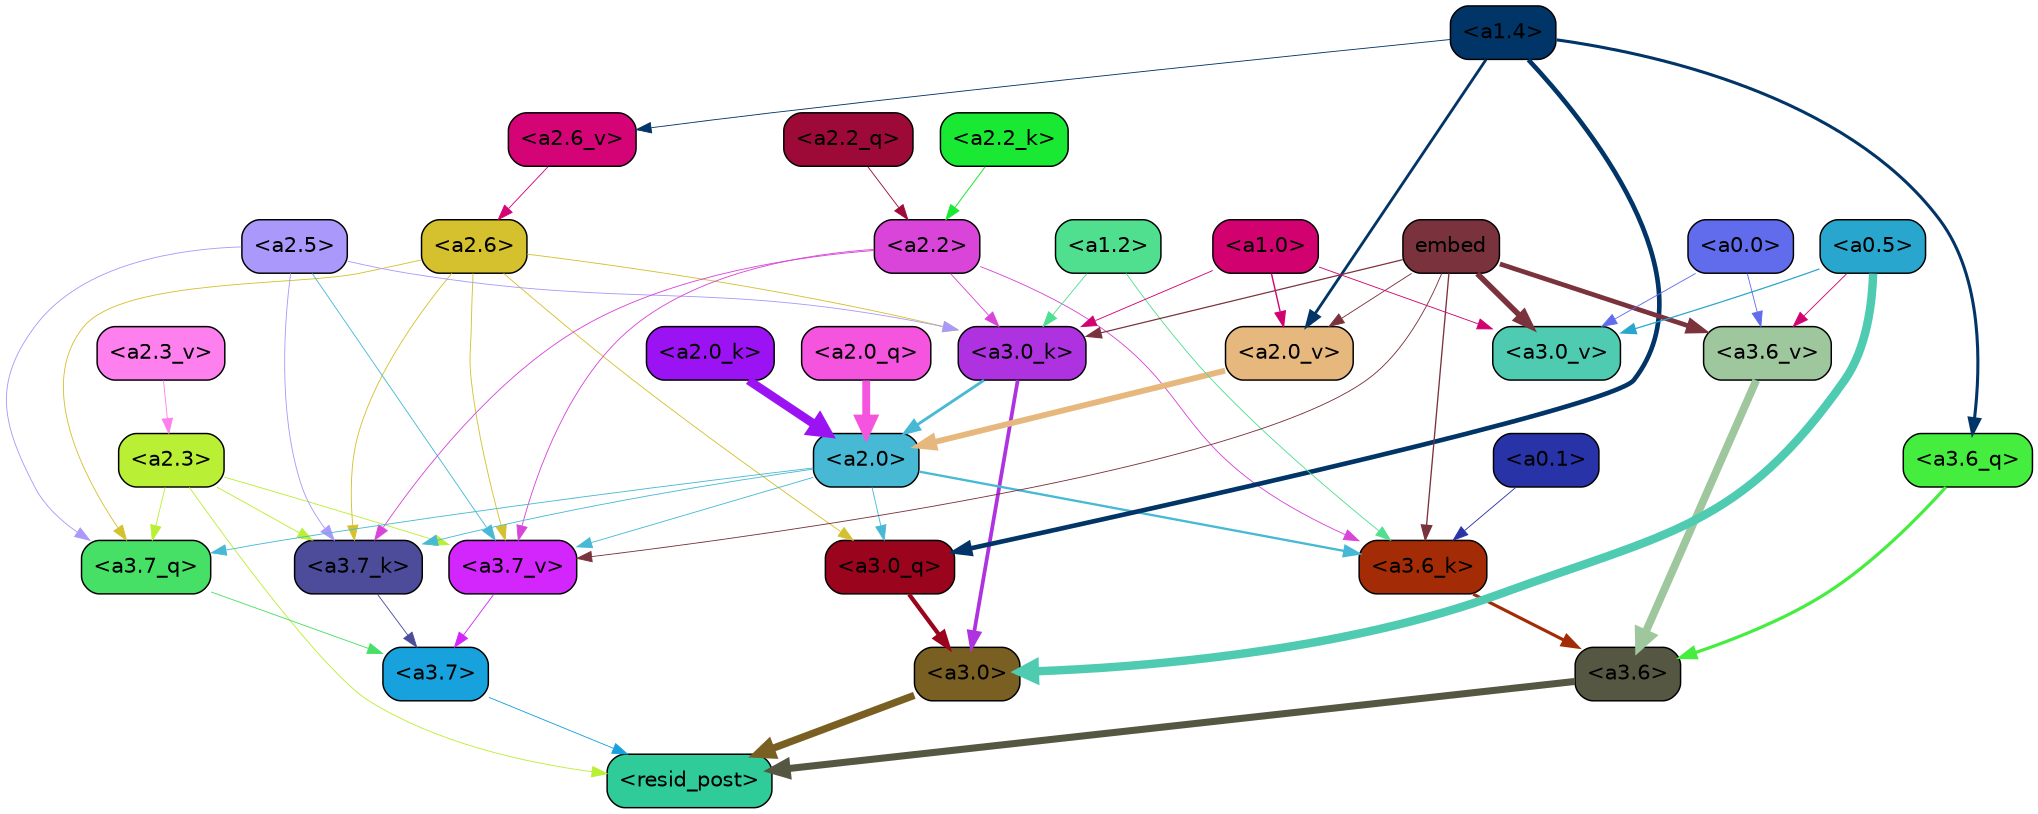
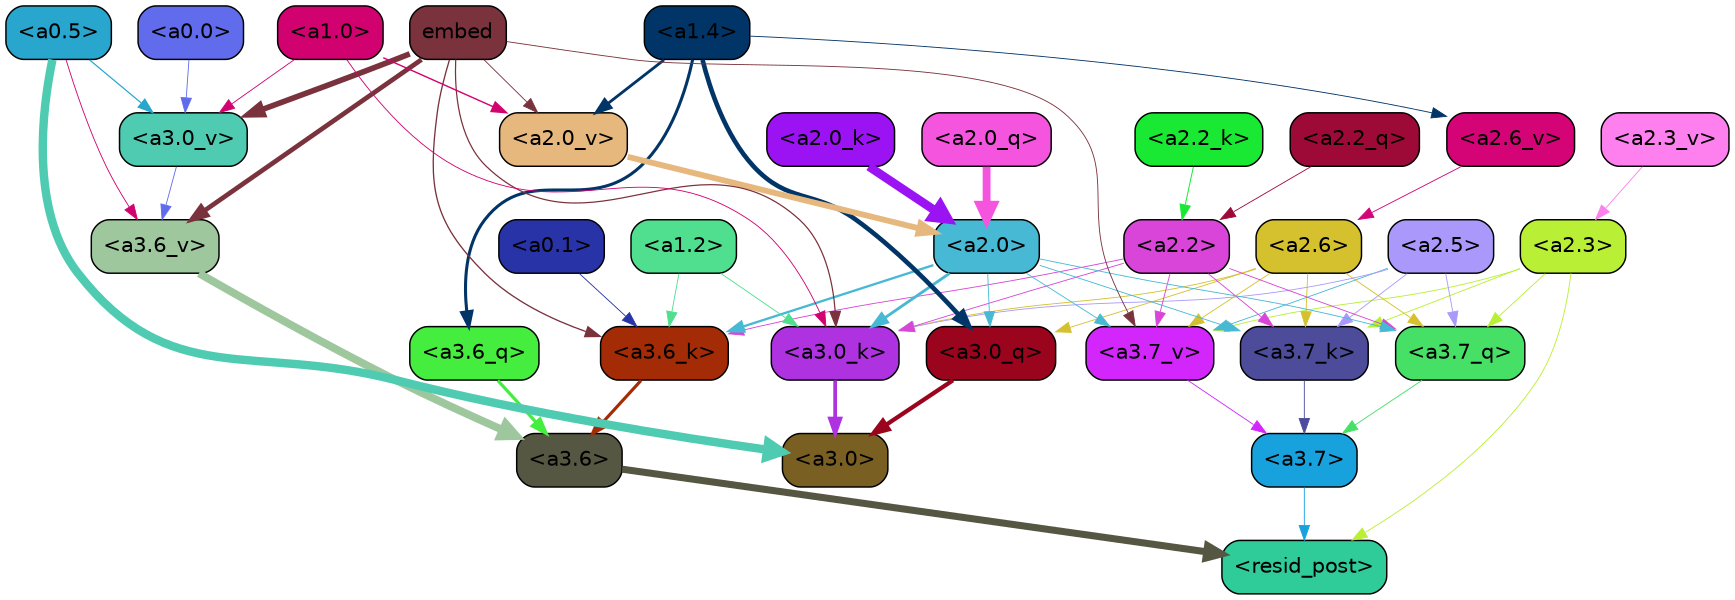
none -> (1305, 296)
(1754, 301) -> (171, 186)
(950, 403) -> (917, 296)
(843, 722) -> none
